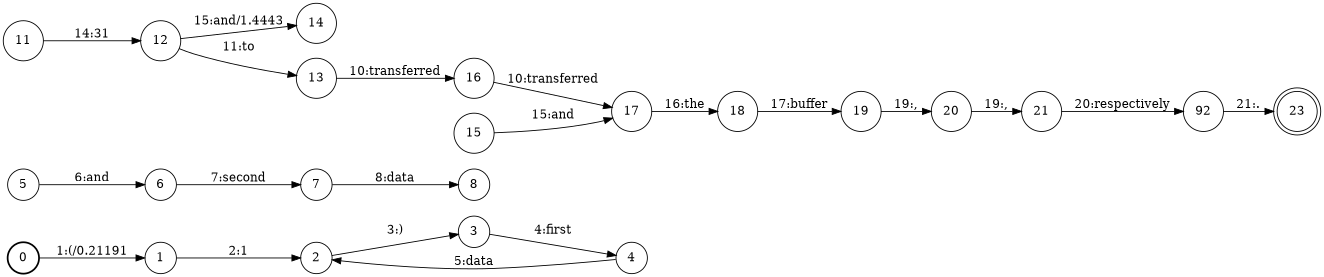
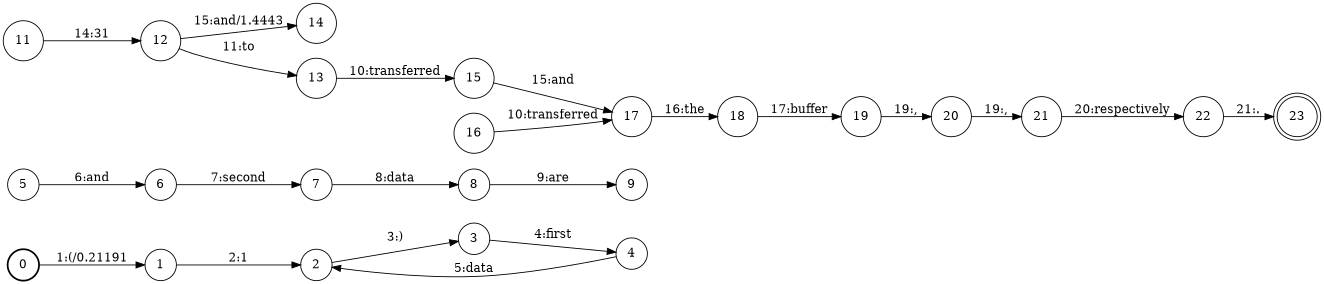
(391, 78) -> (391, 78)
(1203, 111) -> (1203, 117)
none -> (632, 185)
